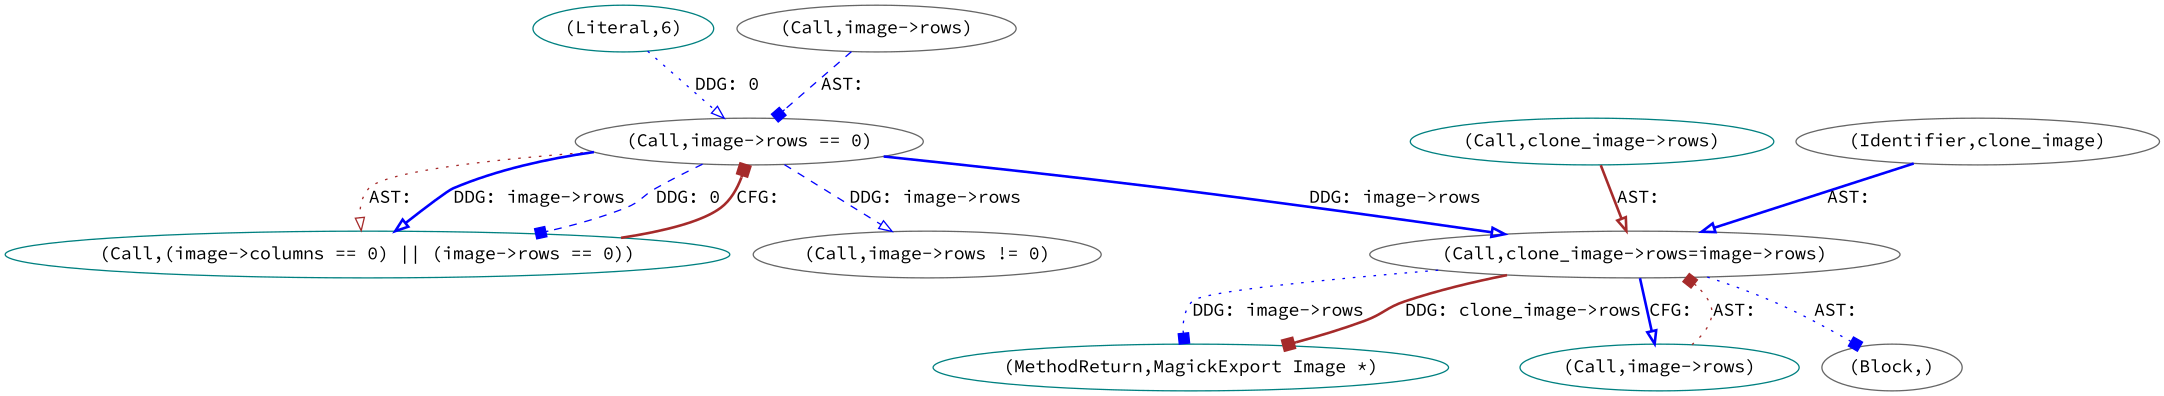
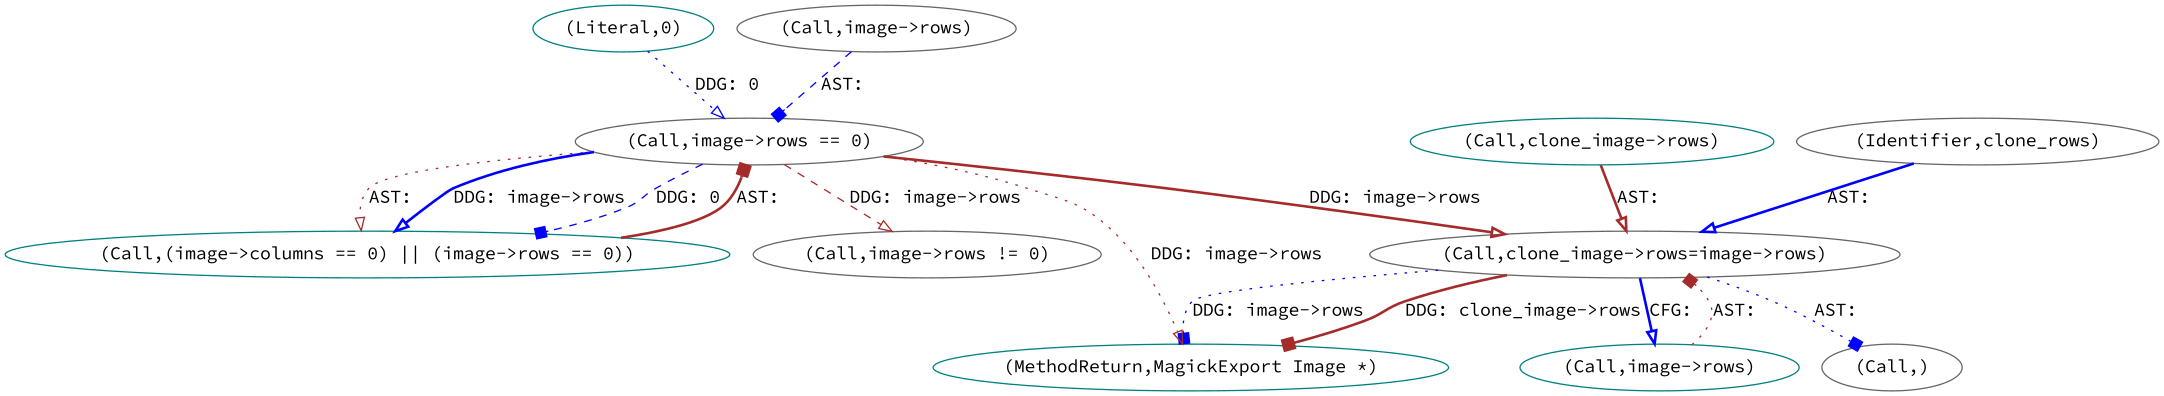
(623, 29) -> (623, 29)
(1978, 142) -> (1978, 142)
(1188, 191) -> (1188, 191)
(833, 195) -> (833, 195)
(764, 198) -> (764, 198)
none -> (1061, 199)
(1892, 368) -> (1892, 368)
